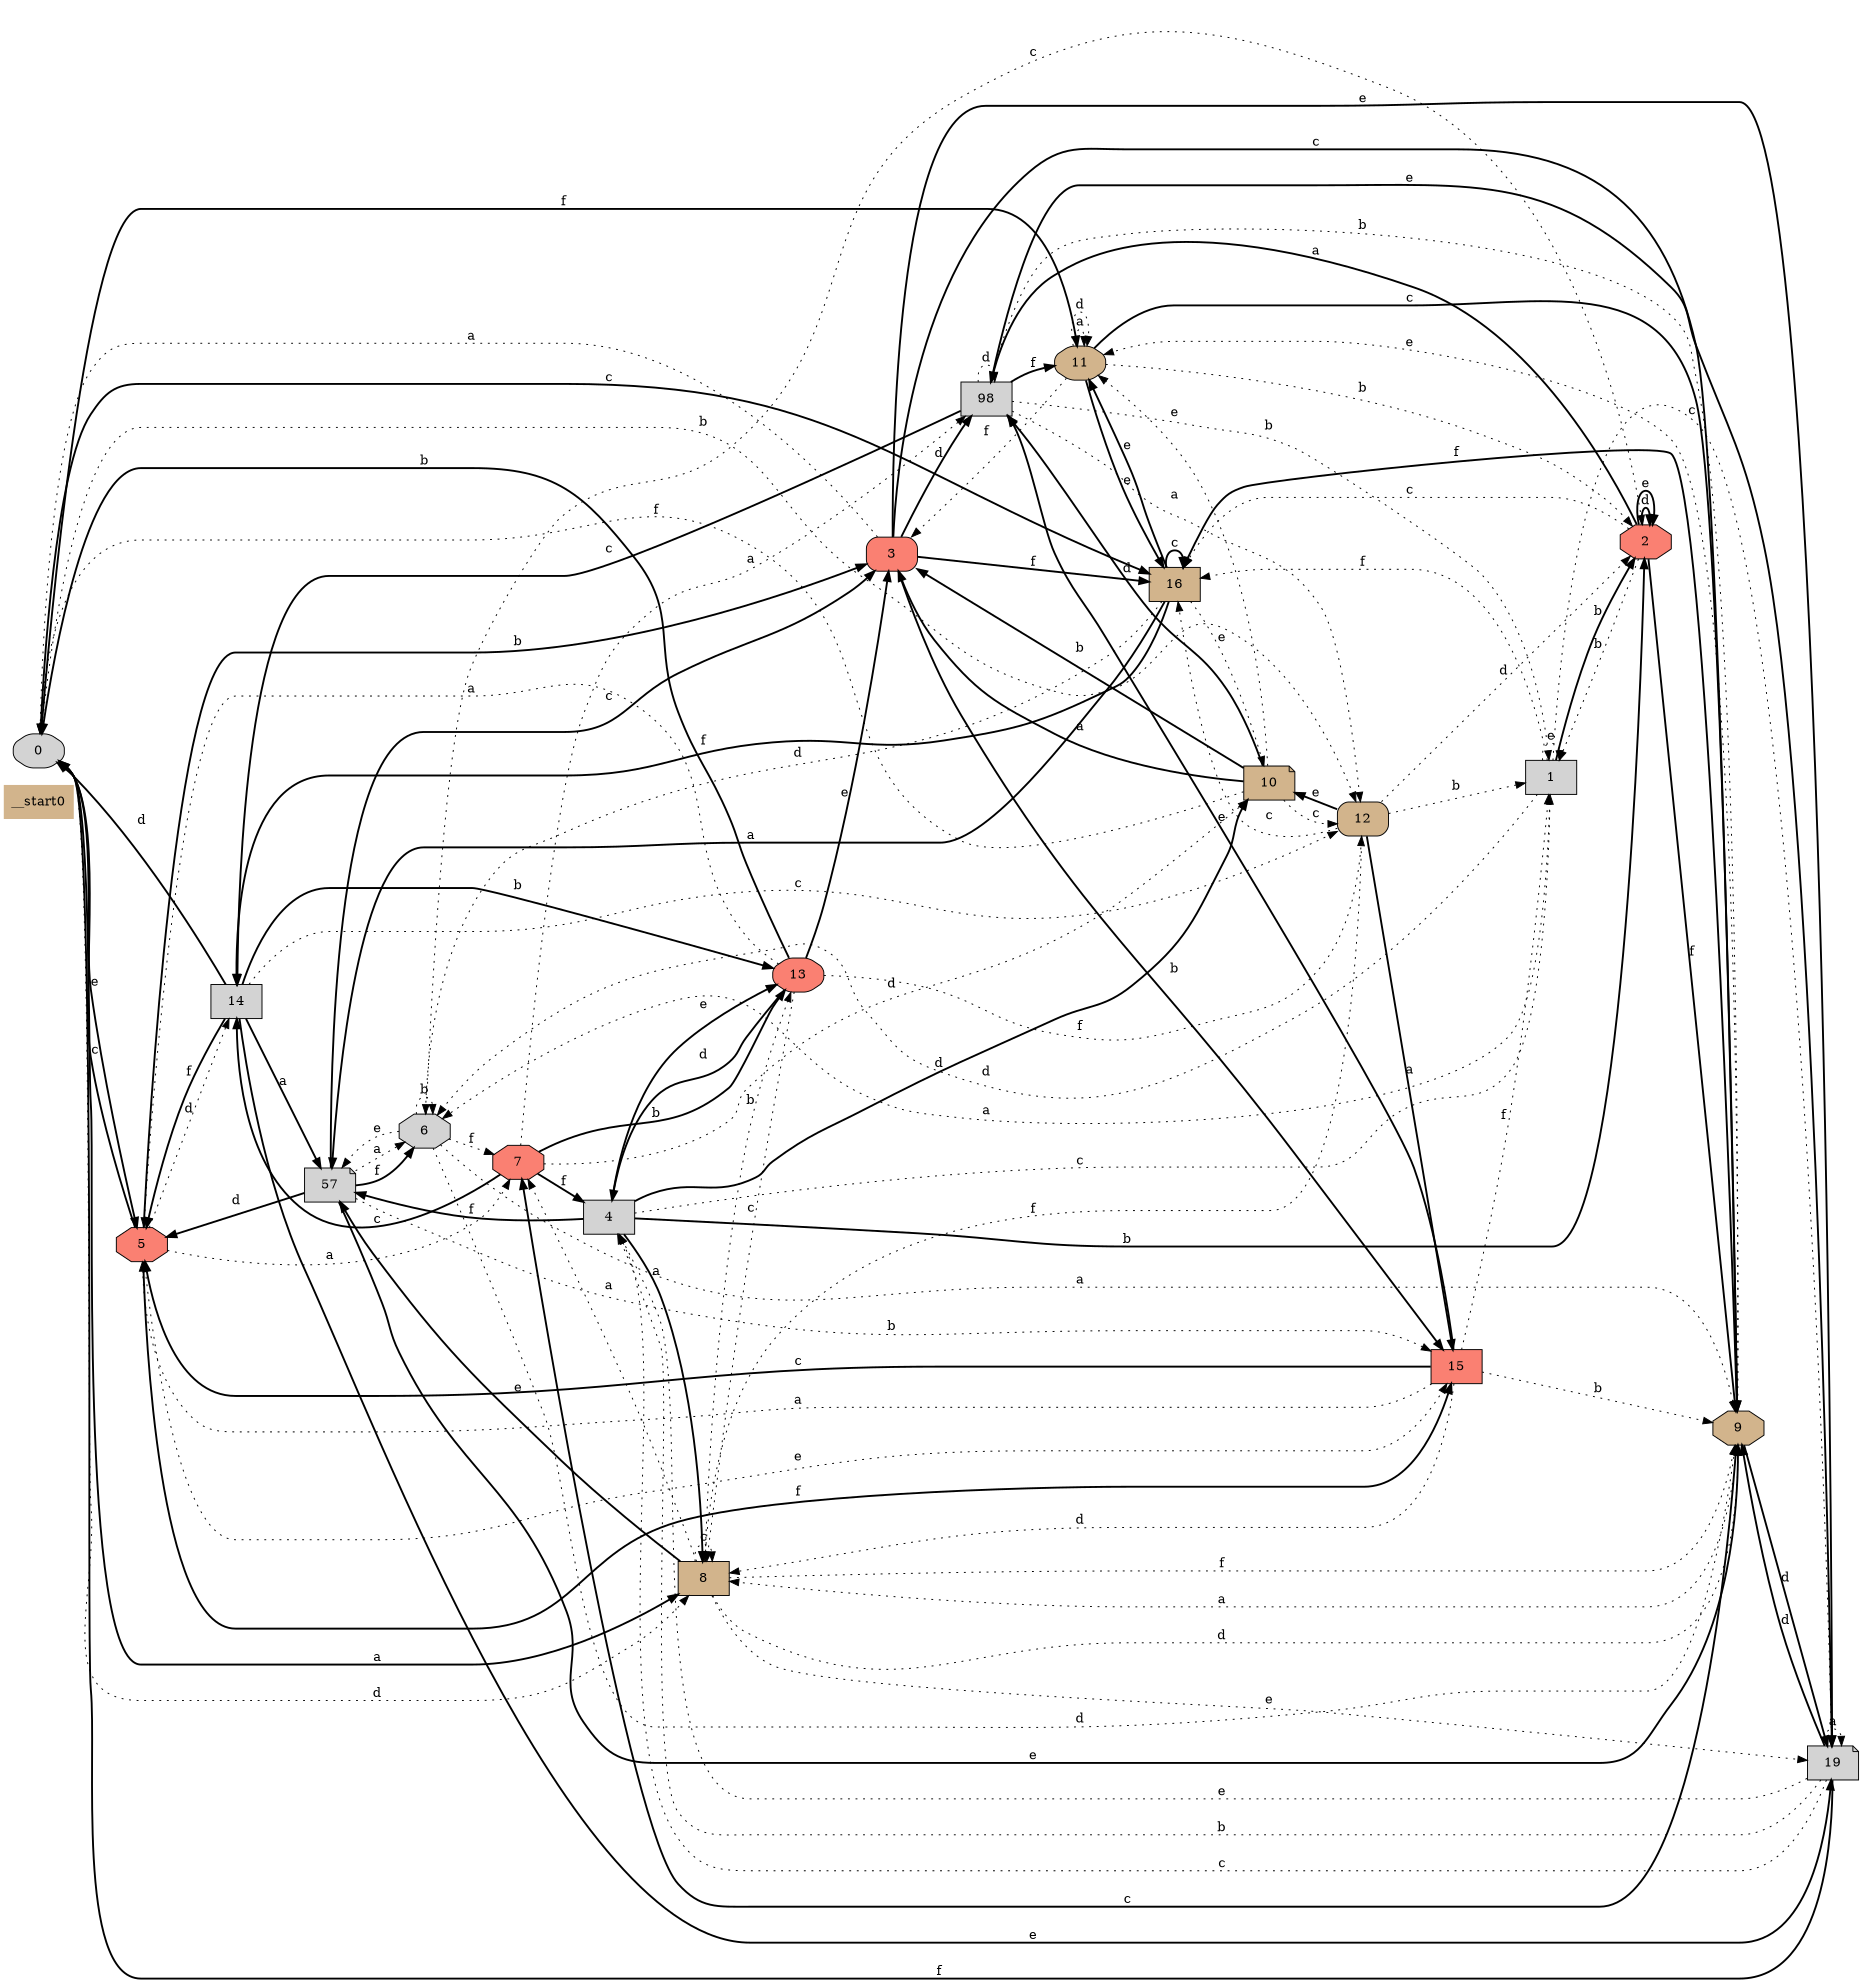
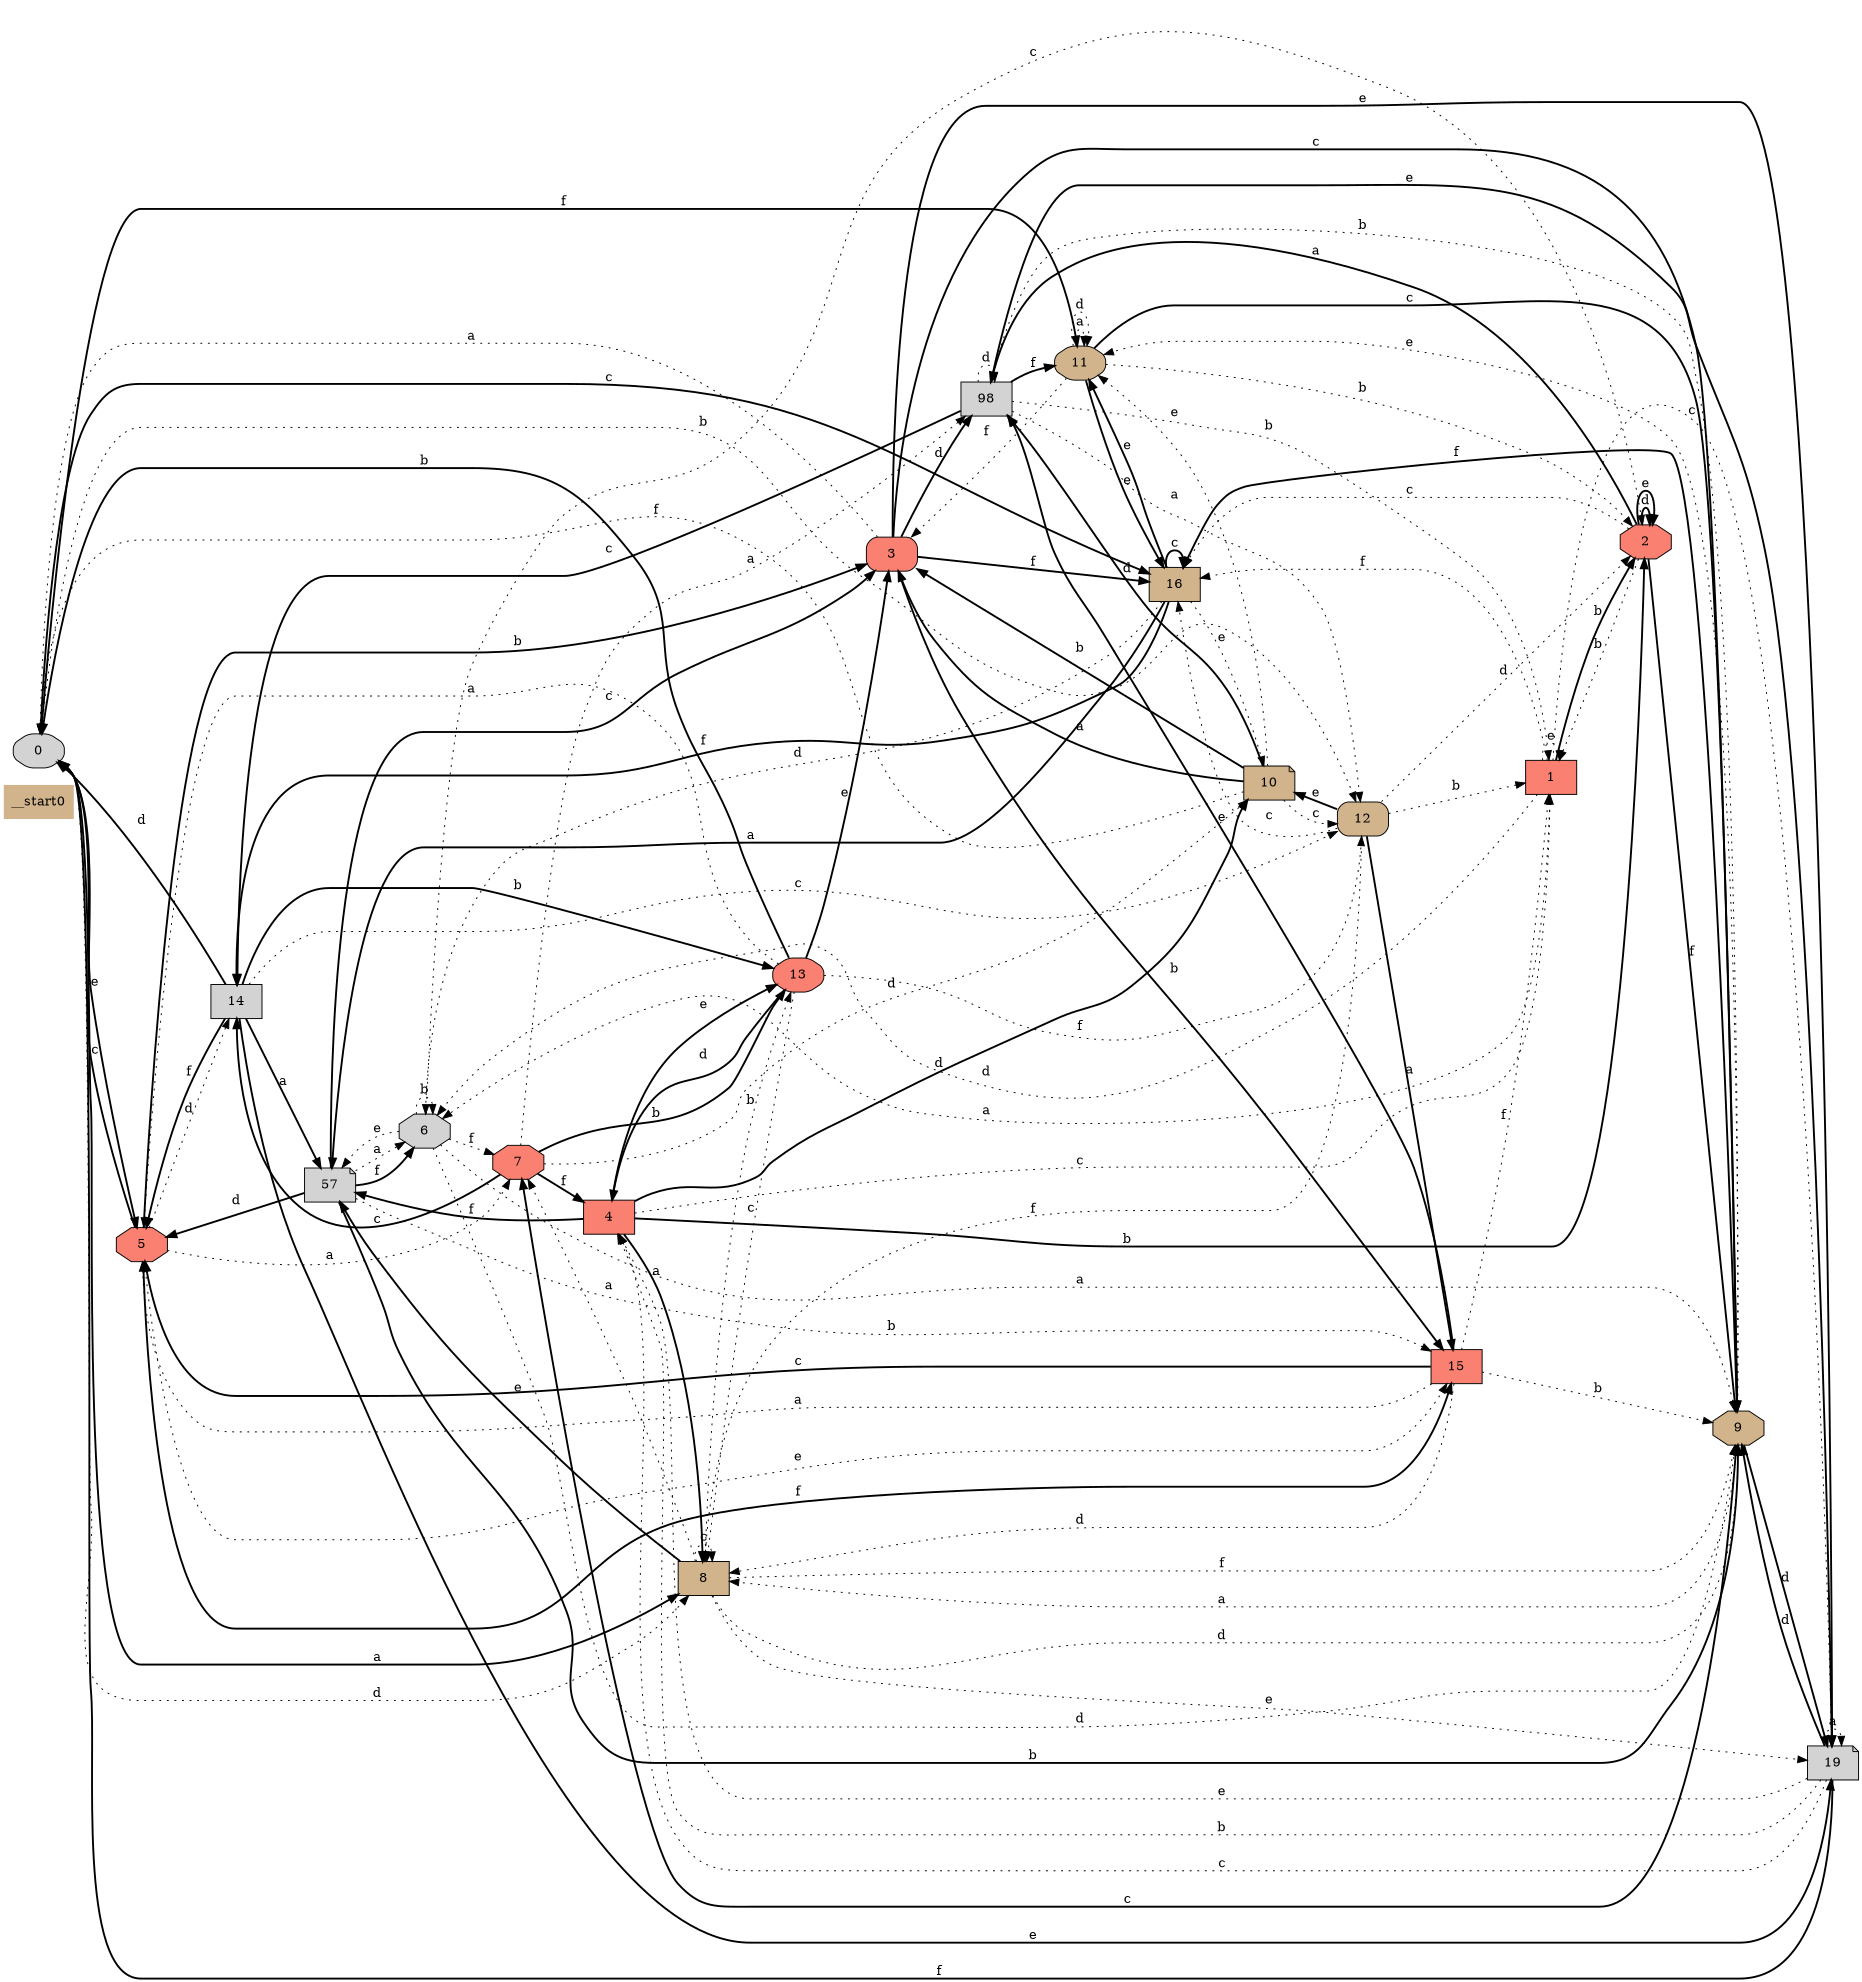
(1551, 777) -> (1551, 777)
(609, 1217) -> (609, 1217)
(1033, 1756) -> (1033, 1756)
